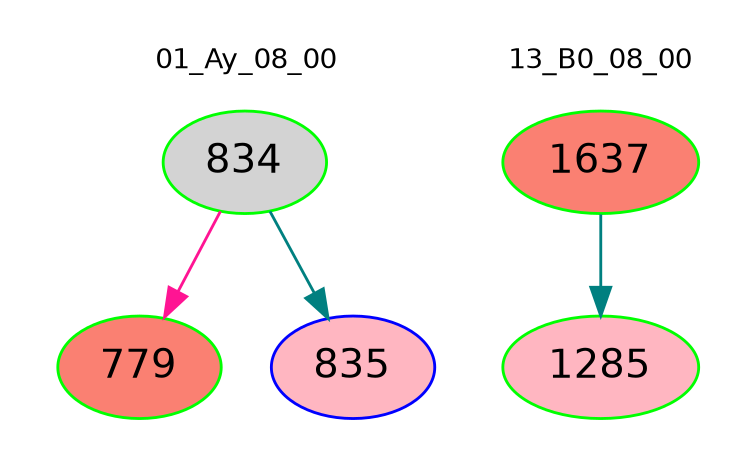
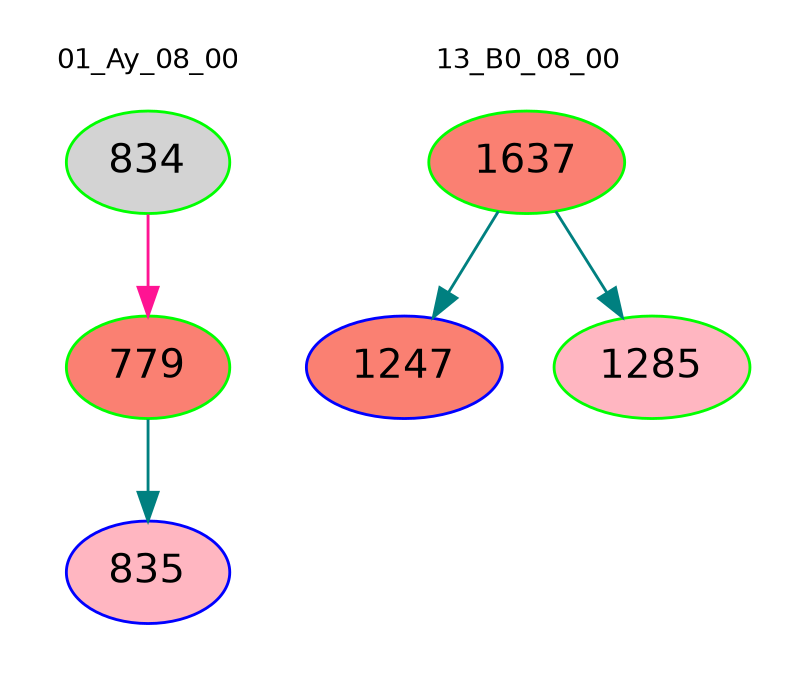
(292, 252) -> (148, 456)
none -> (404, 367)
